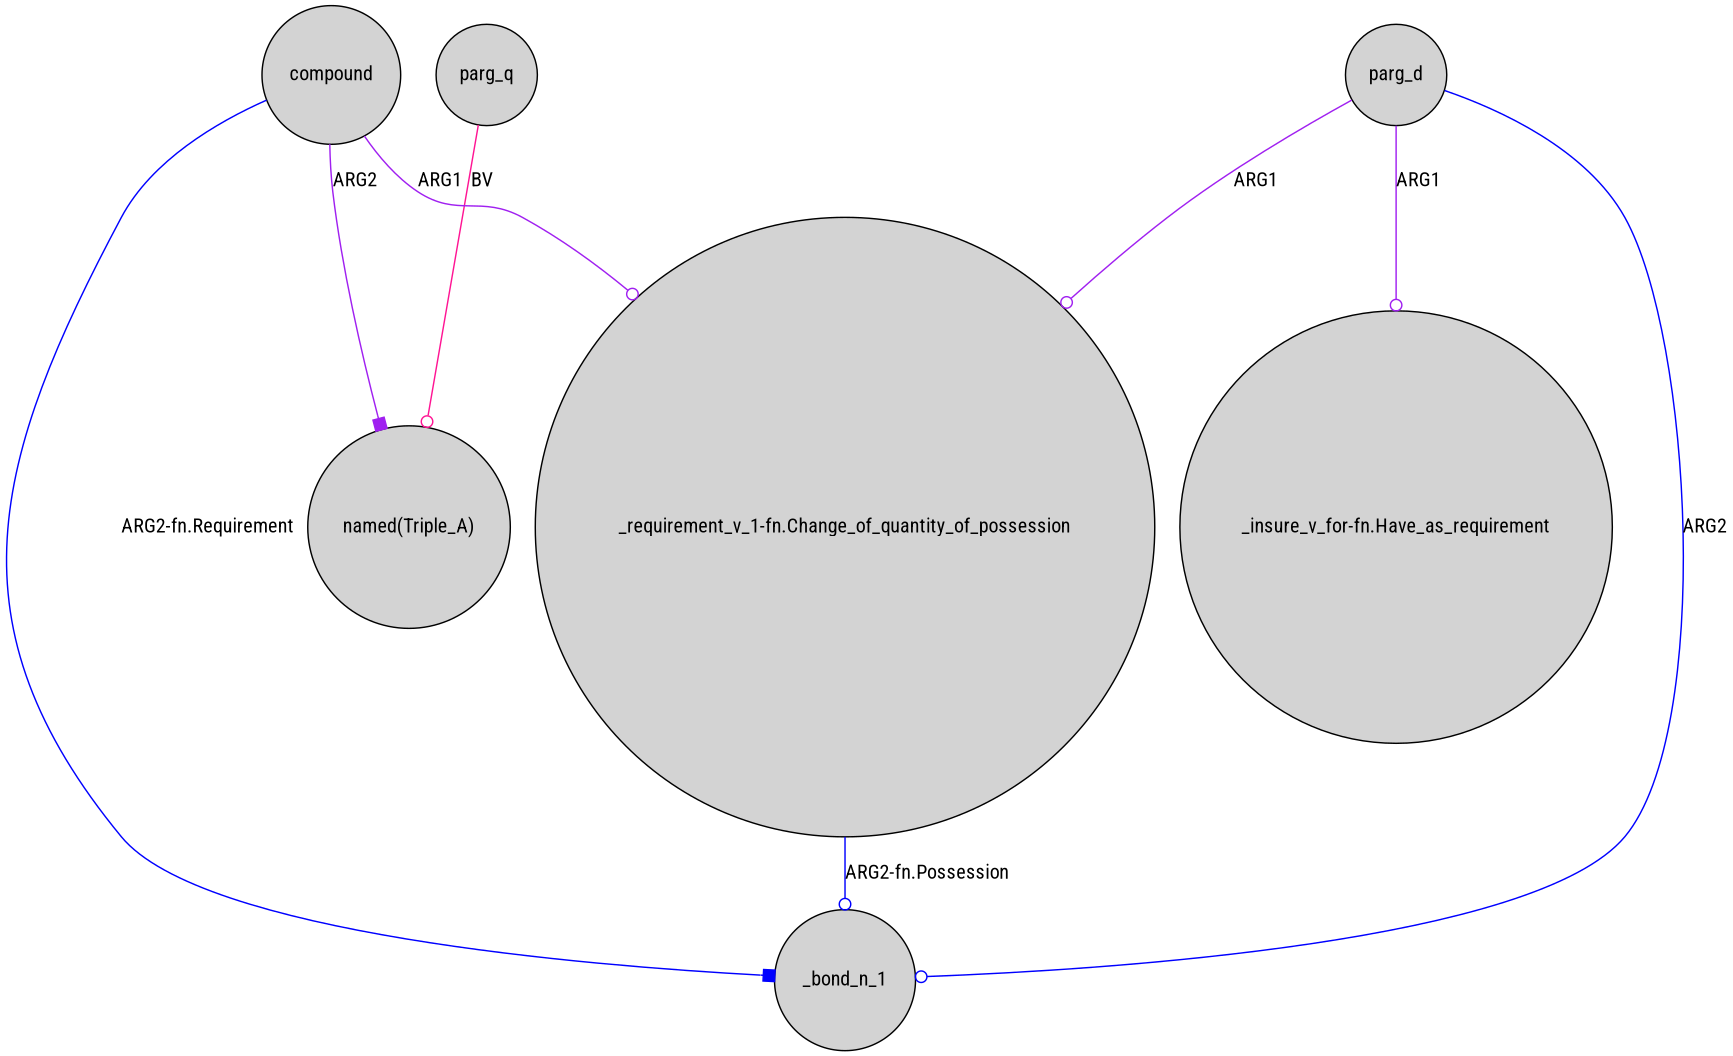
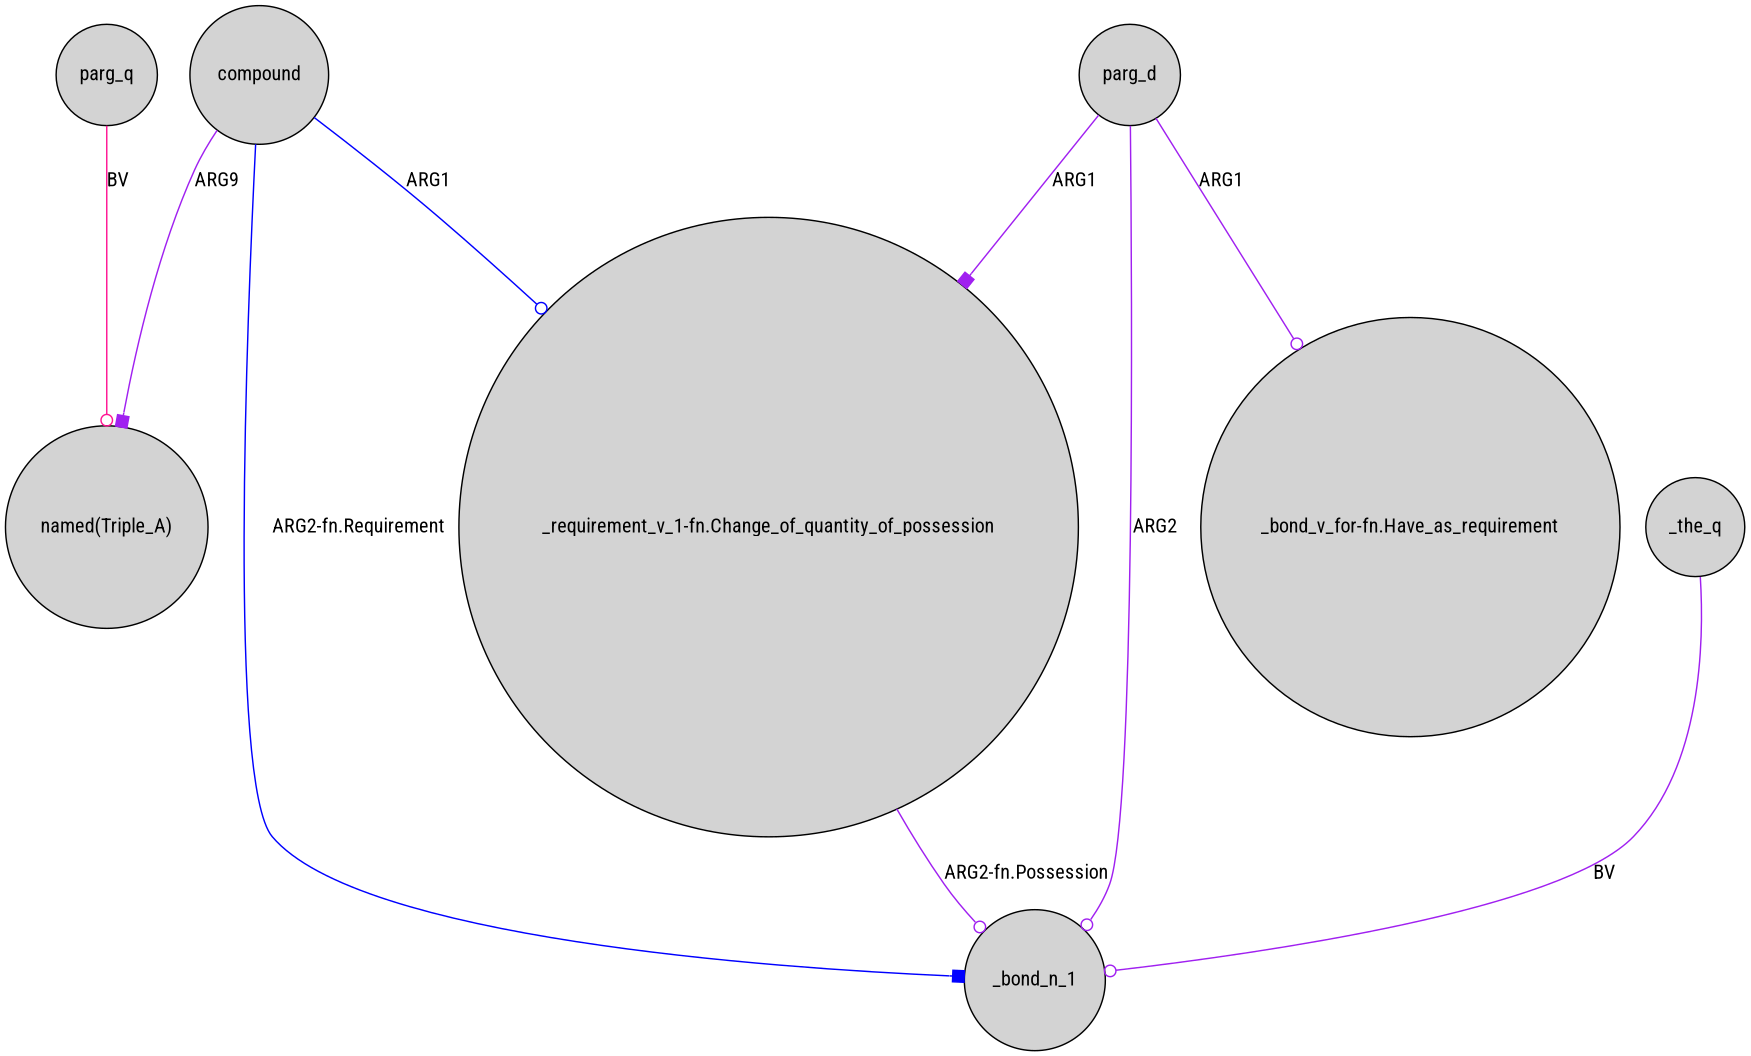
(355, 181) -> (217, 181)
(1205, 190) -> (1035, 194)
(495, 208) -> (428, 208)
(1396, 527) -> (1410, 527)
none -> (1695, 527)
(1656, 774) -> (1130, 526)
(845, 868) -> (933, 868)
